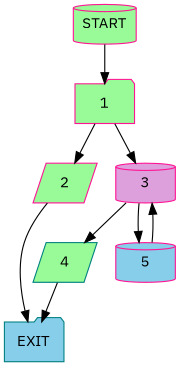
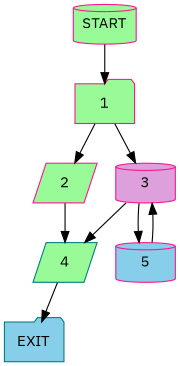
(22, 254) -> (65, 217)
